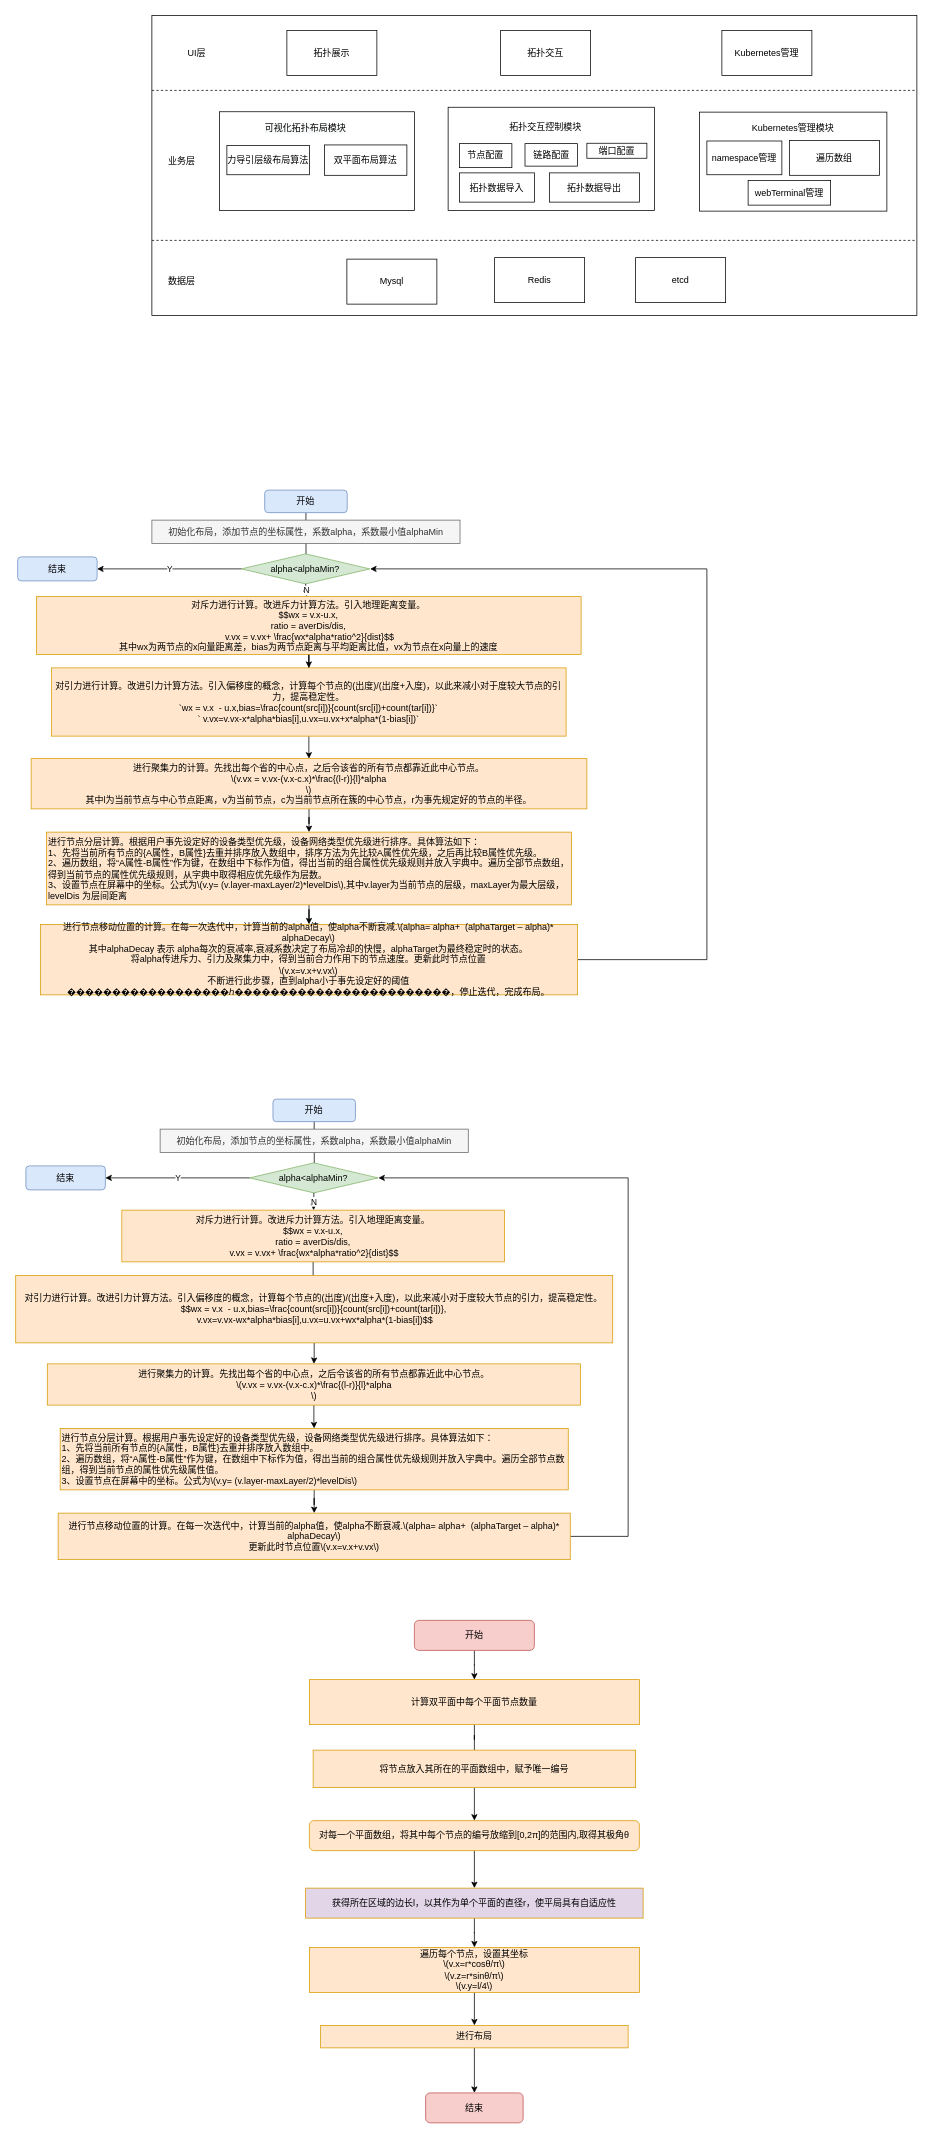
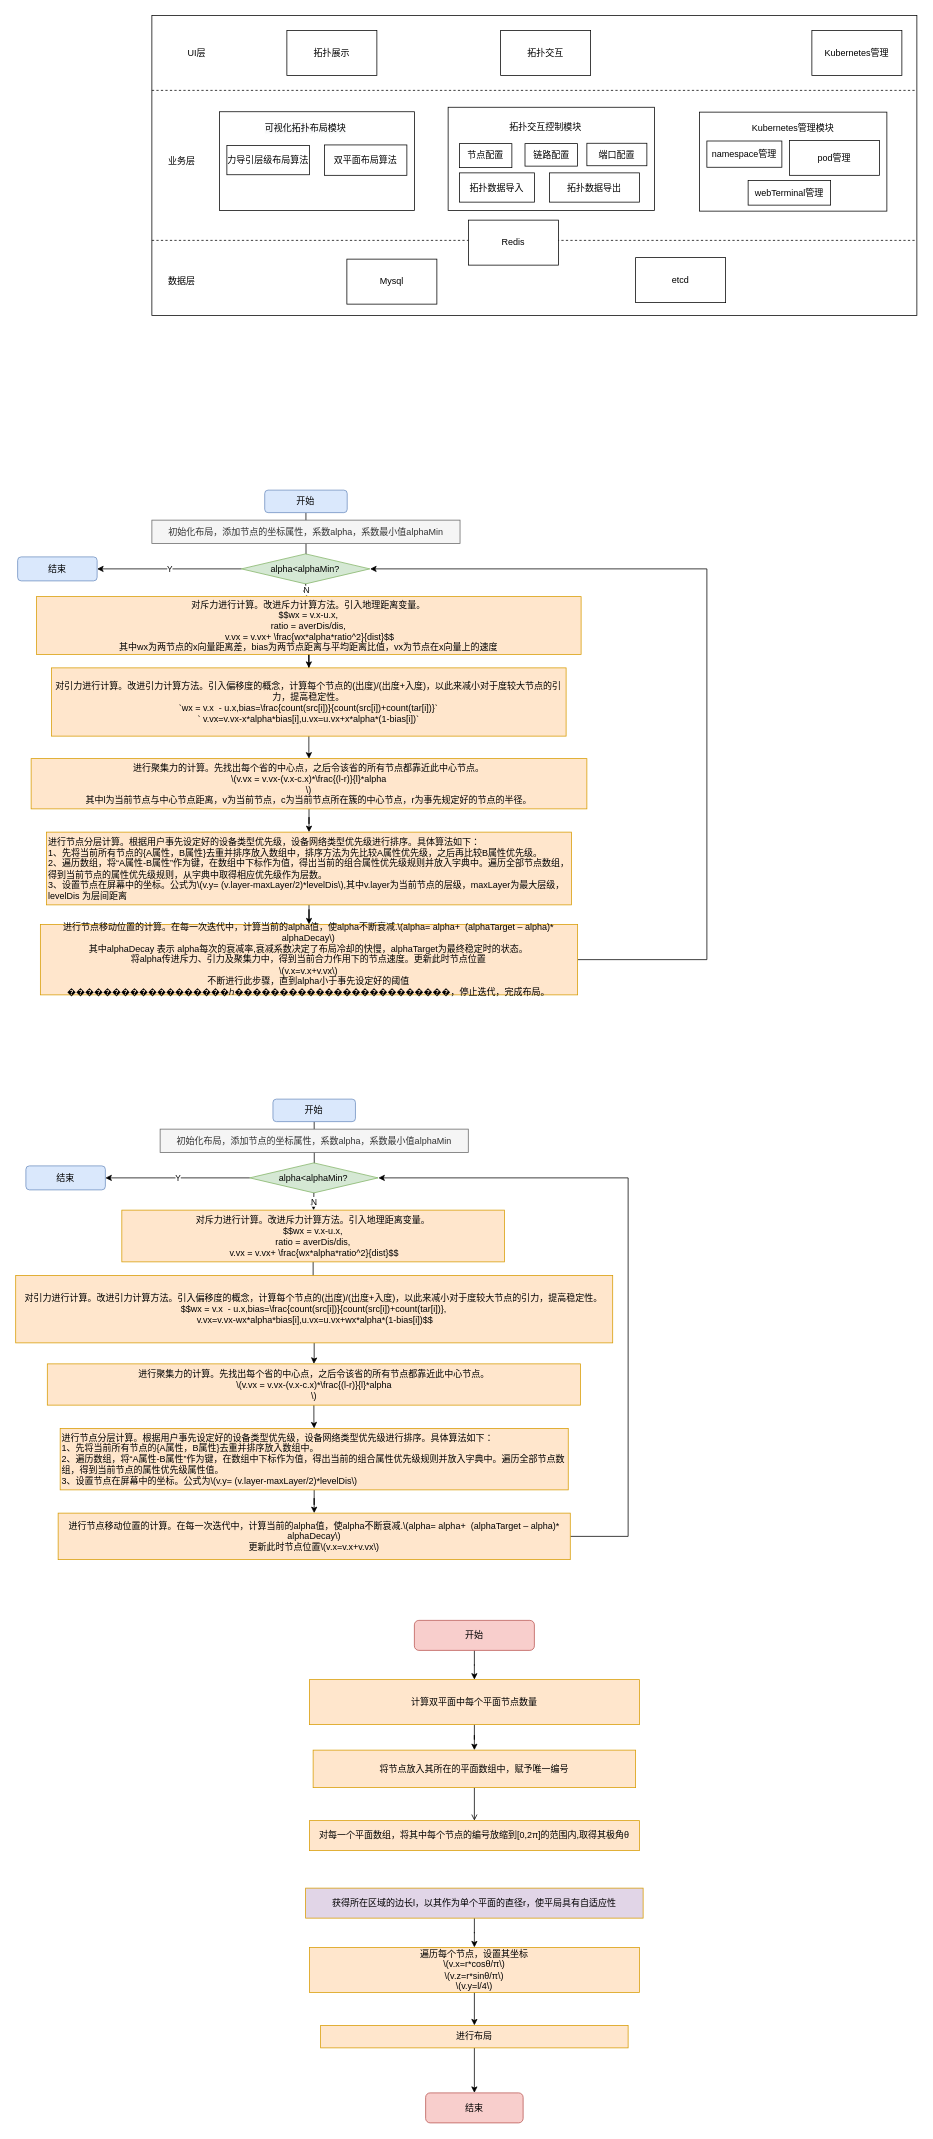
(767, 53) -> (857, 53)
(617, 151) -> (617, 155)
(744, 158) -> (744, 154)
(834, 158) -> (834, 158)
(540, 280) -> (513, 243)
(474, 1745) -> (474, 1743)
(474, 1814) -> (474, 1815)
(474, 1836) -> (474, 1836)
(474, 1867) -> none
